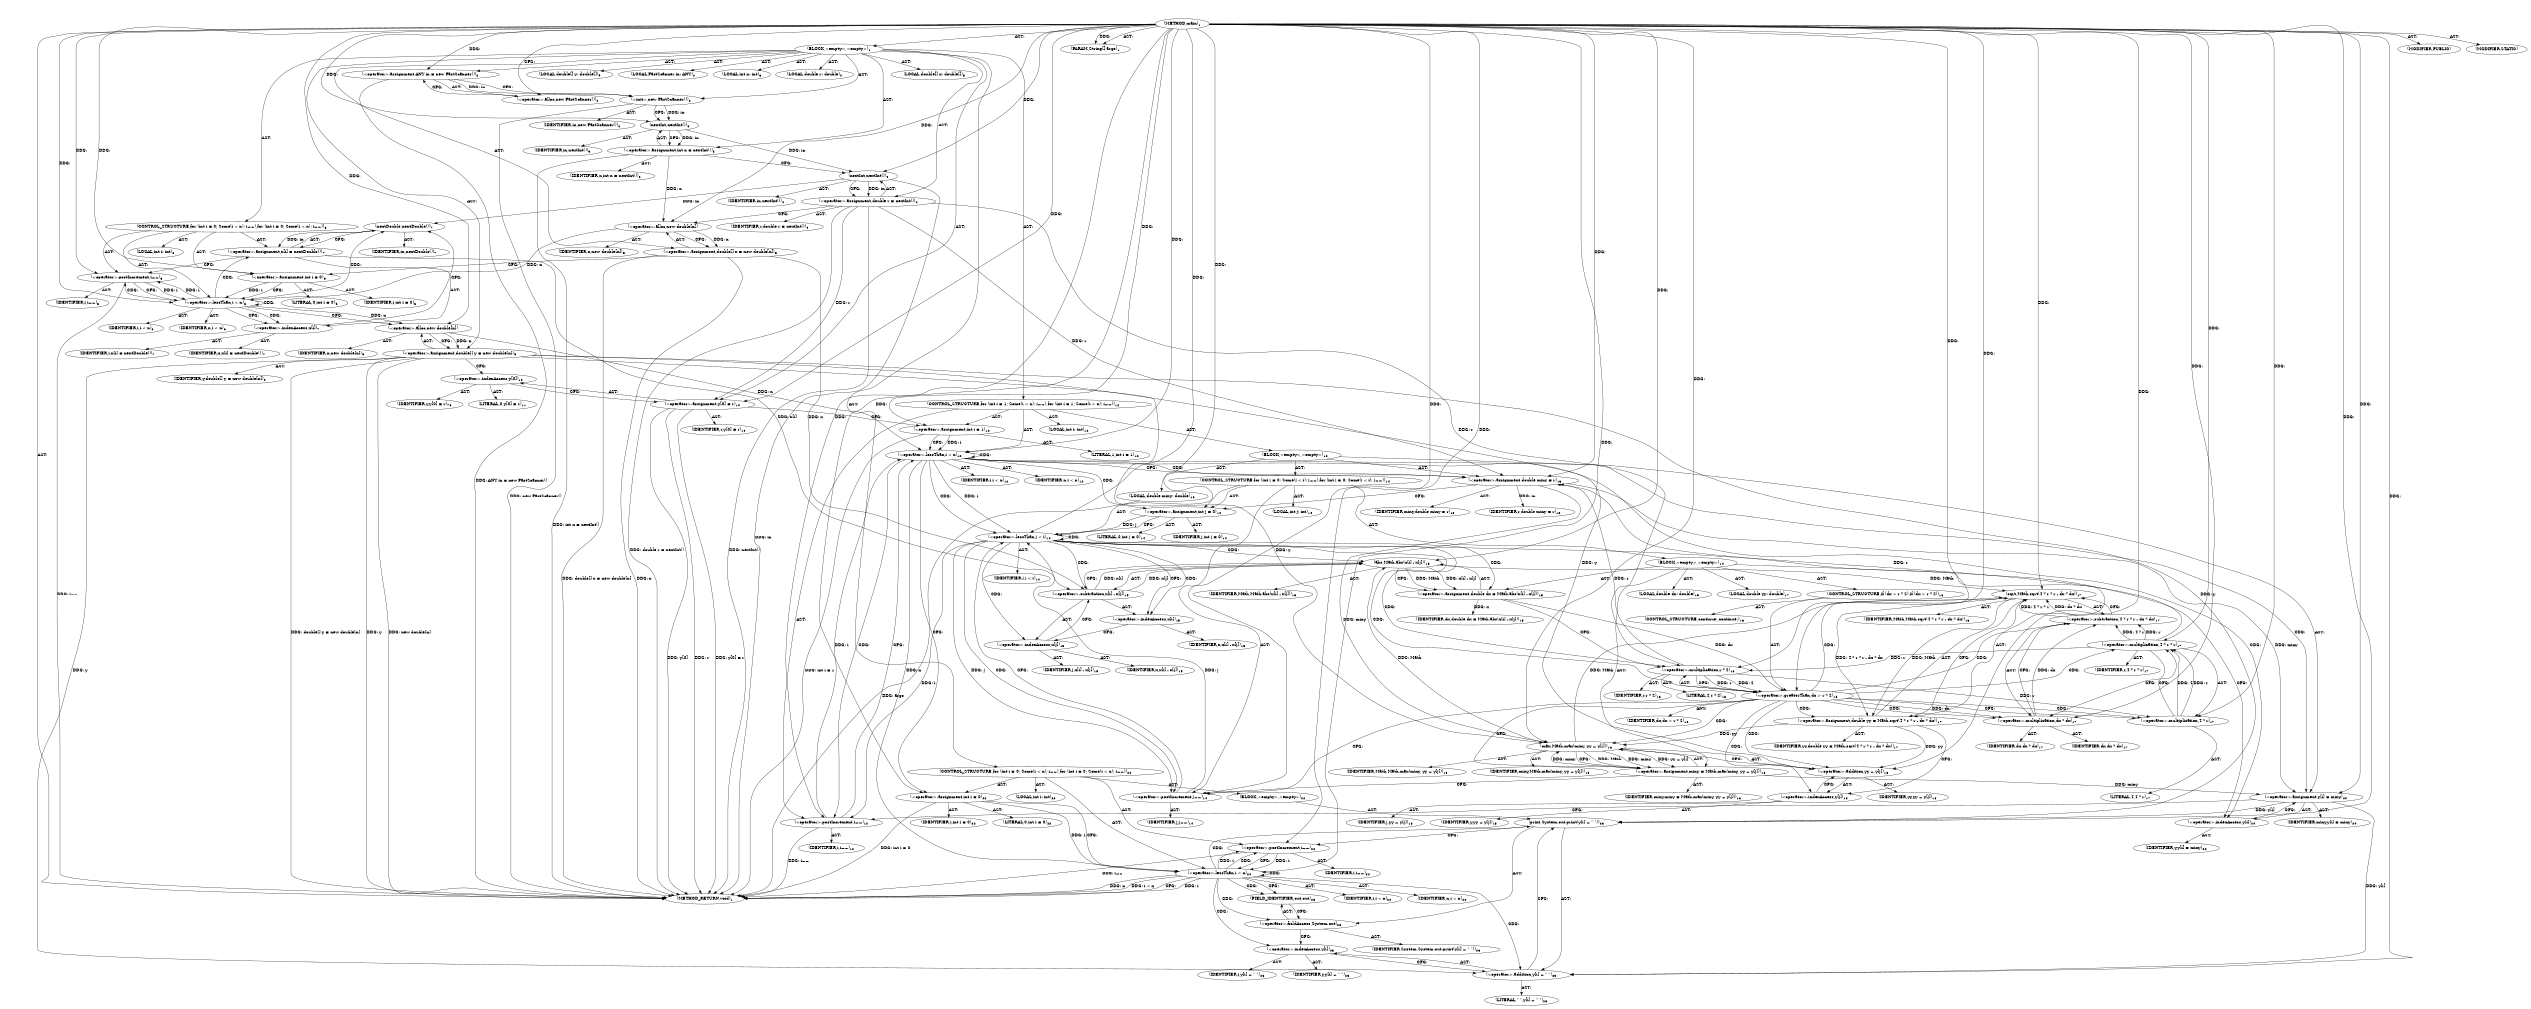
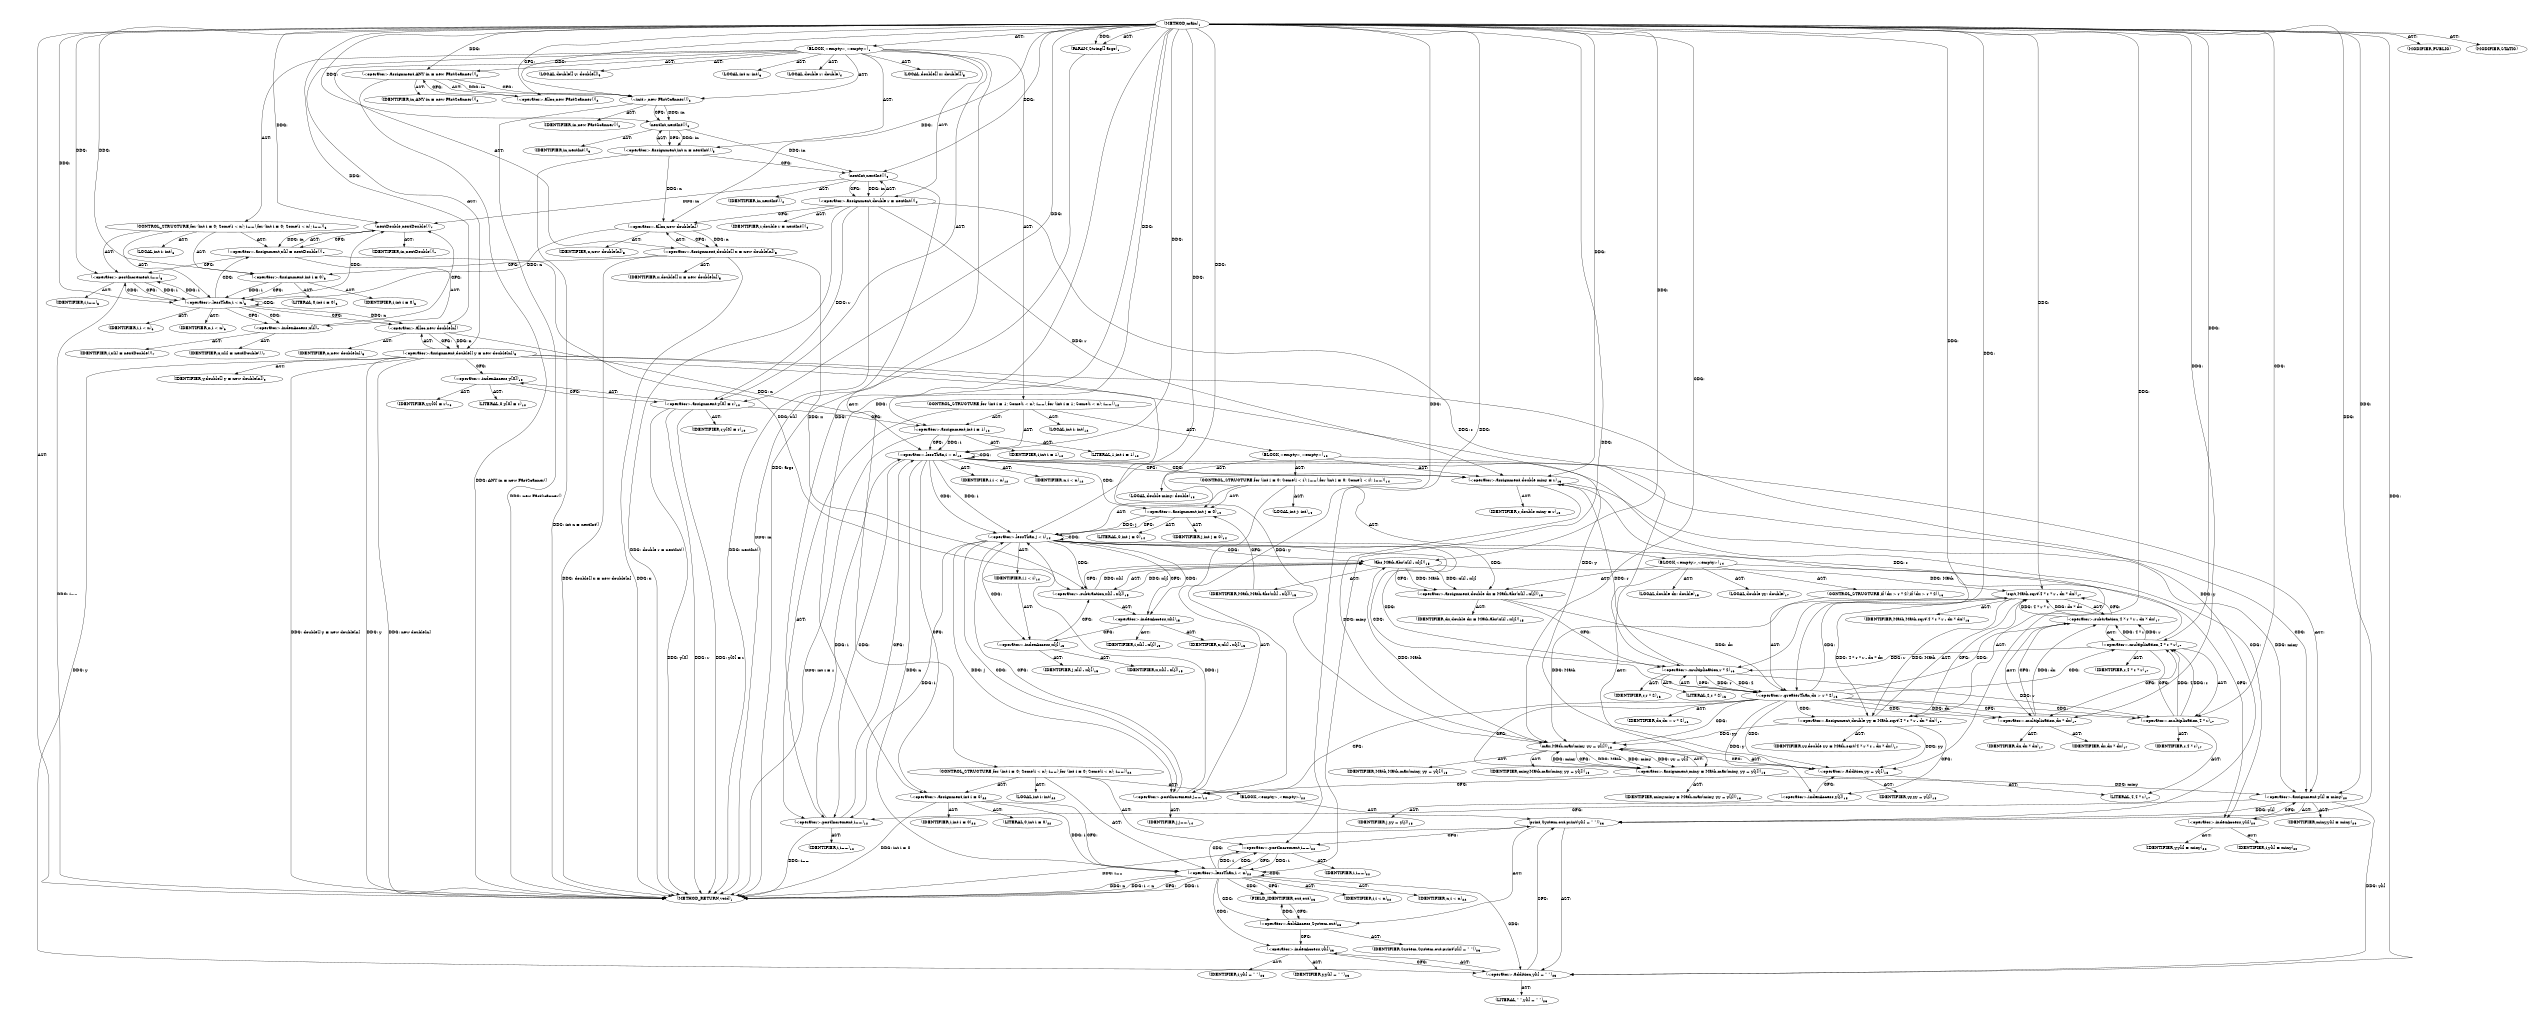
none -> (585, 27)
none -> (780, 41)
(663, 75) -> none
none -> (430, 100)
(606, 176) -> none
none -> (675, 278)
(2280, 366) -> (2280, 366)
(1700, 379) -> (1700, 379)
(524, 404) -> (524, 404)
none -> (1036, 455)
(1527, 496) -> (1527, 496)
(1352, 497) -> (1250, 549)
(1415, 512) -> none
(1468, 569) -> none
(1482, 607) -> (1482, 607)
(1059, 617) -> (1024, 610)
(1694, 620) -> none
(1754, 630) -> (1730, 628)
none -> (2106, 633)
none -> (1133, 645)
(924, 659) -> (814, 409)
(1702, 709) -> (1702, 709)
(1737, 747) -> (1737, 747)
none -> (2179, 747)
(1840, 785) -> (1996, 785)
(1469, 823) -> none
none -> (2267, 848)
(1289, 912) -> (1289, 912)
